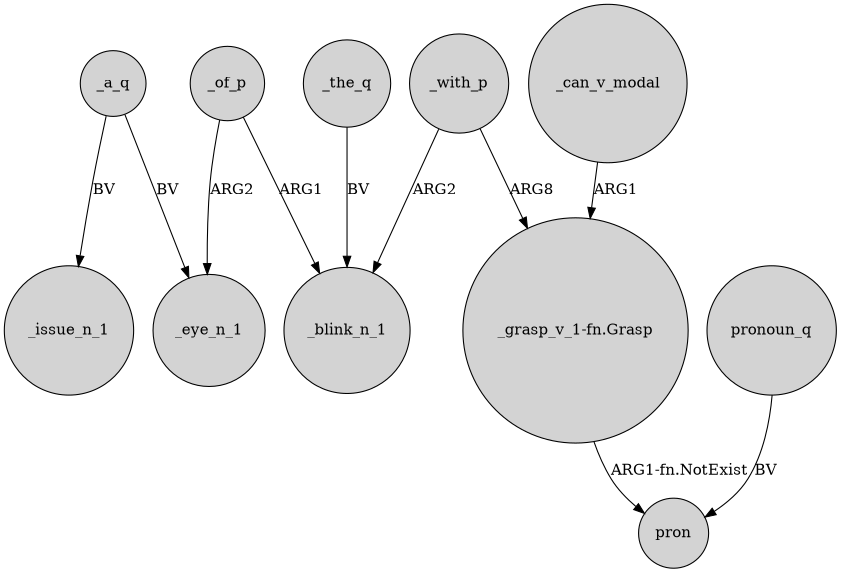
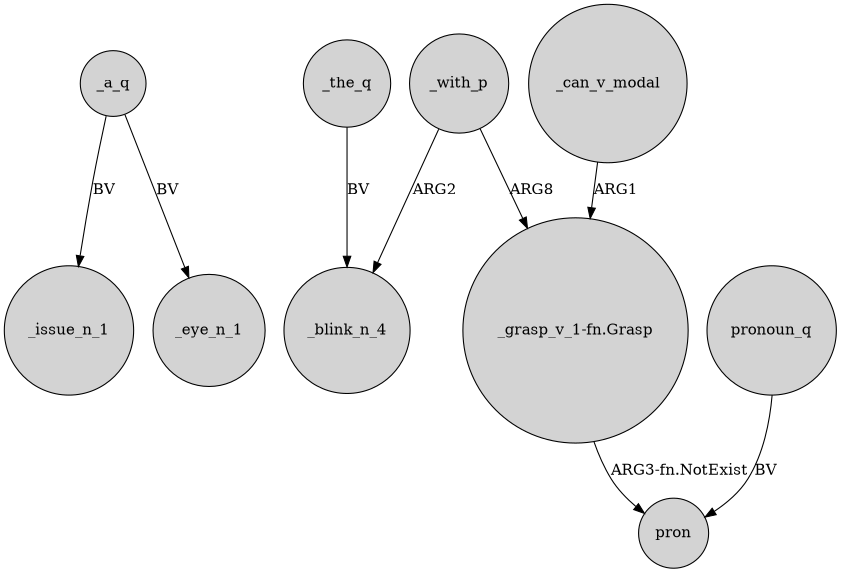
(227, 84) -> none
(347, 330) -> (347, 330)
(680, 471) -> (680, 471)
